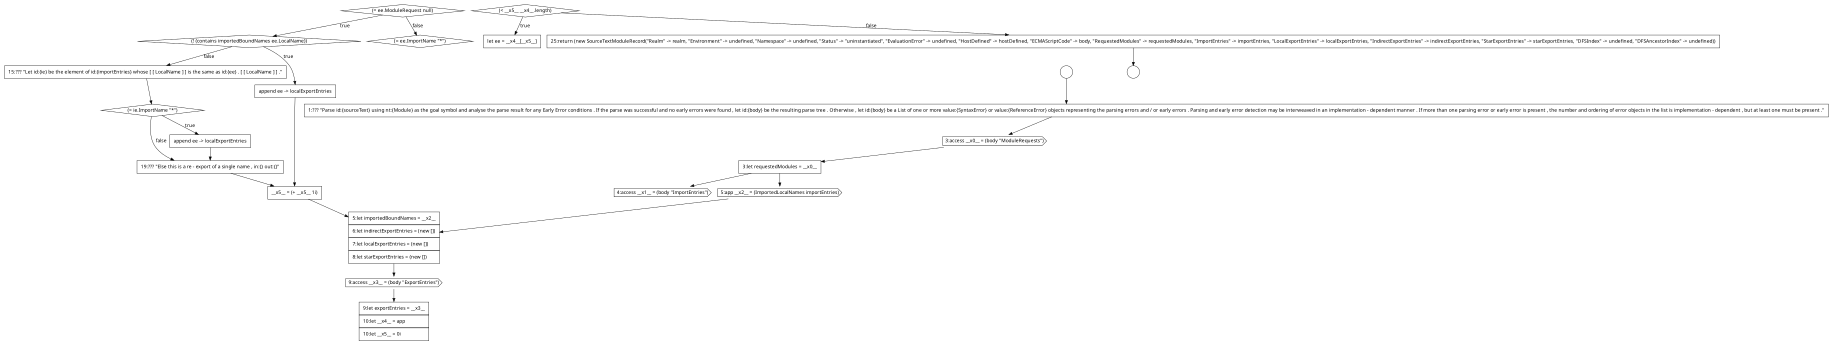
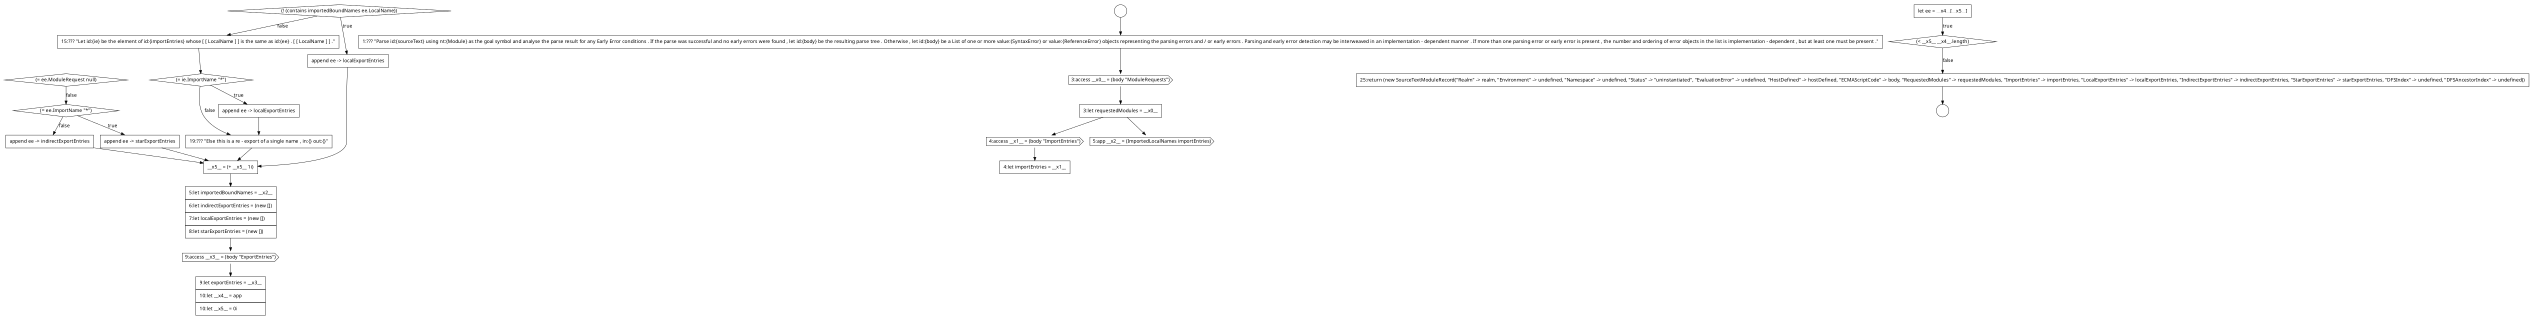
(520, 24) -> (1943, 25)
(329, 25) -> none
none -> (50, 141)
none -> (140, 141)
none -> (1035, 167)
(586, 215) -> none
